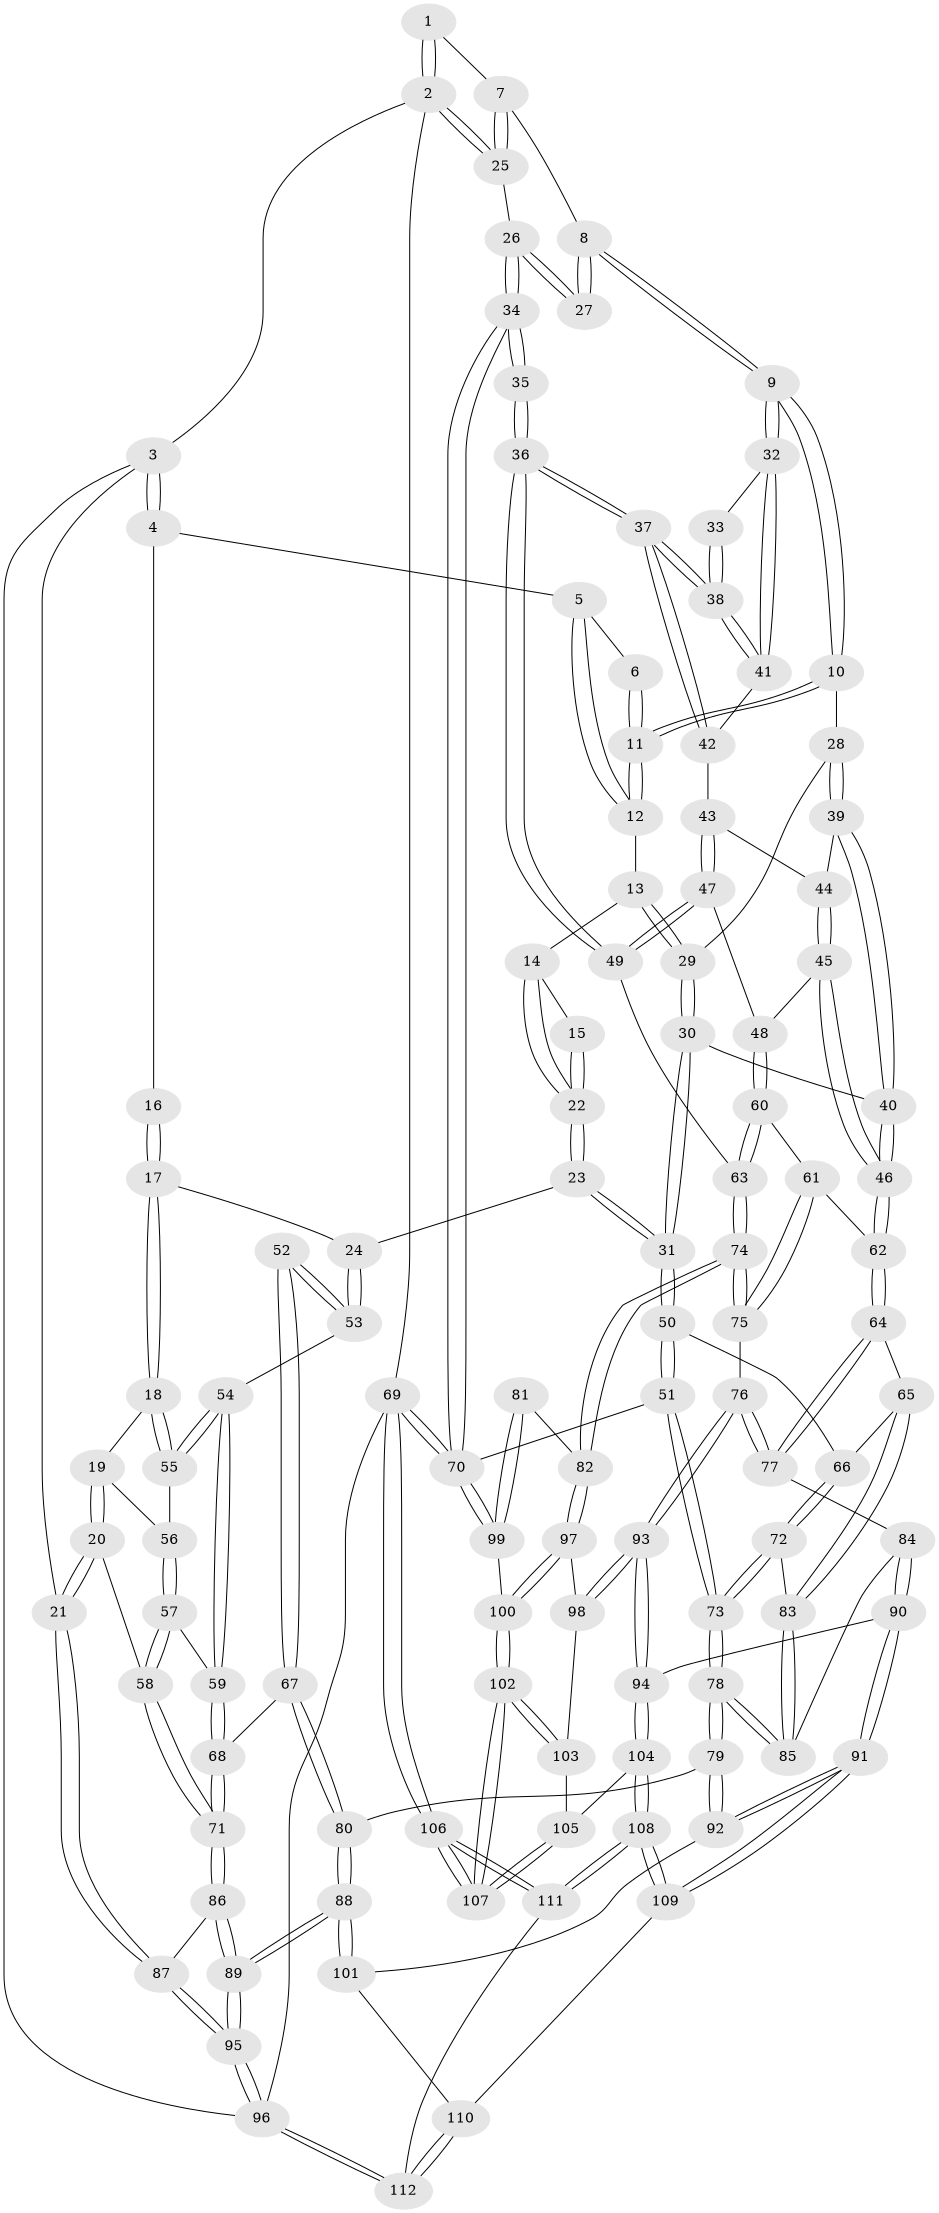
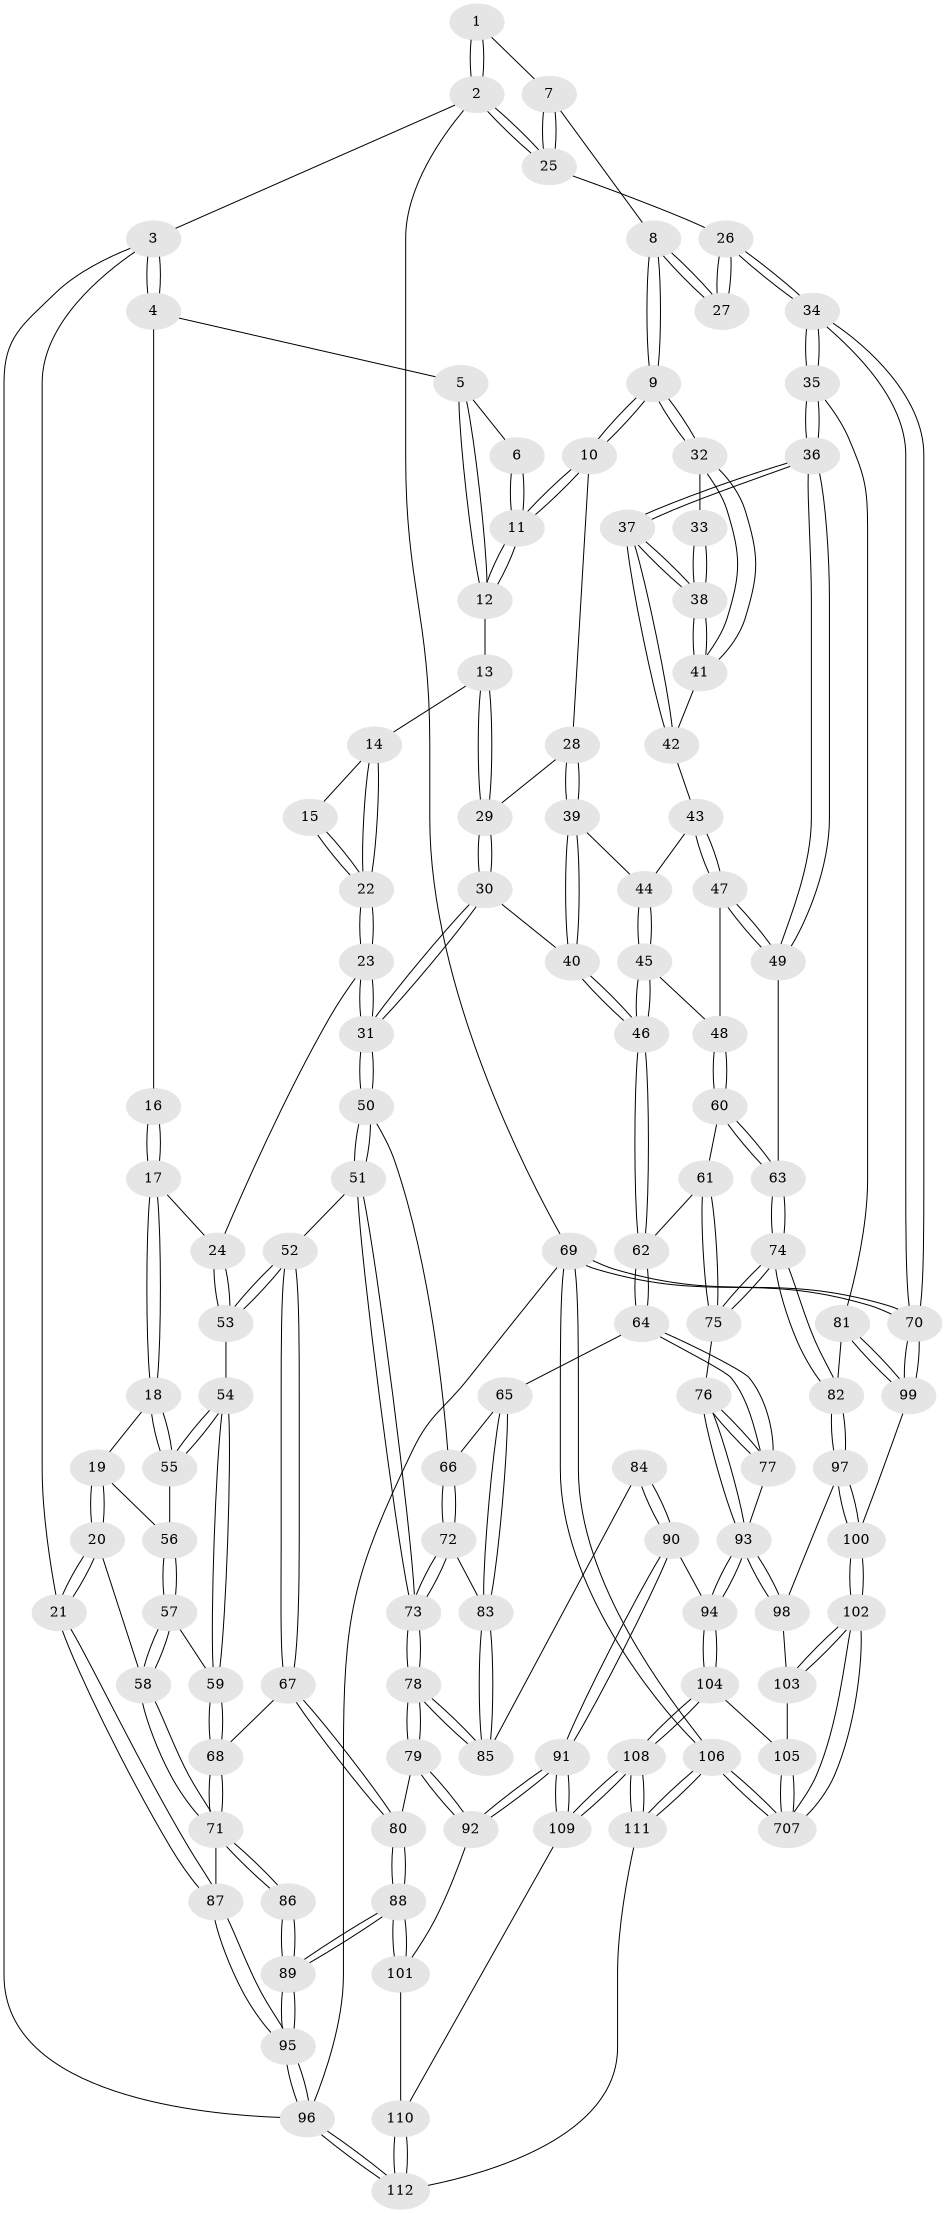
none -> (868, 849)
(562, 1432) -> (324, 1215)
(839, 1504) -> (756, 1504)
(476, 1902) -> (787, 1830)
(190, 1938) -> (216, 1866)
